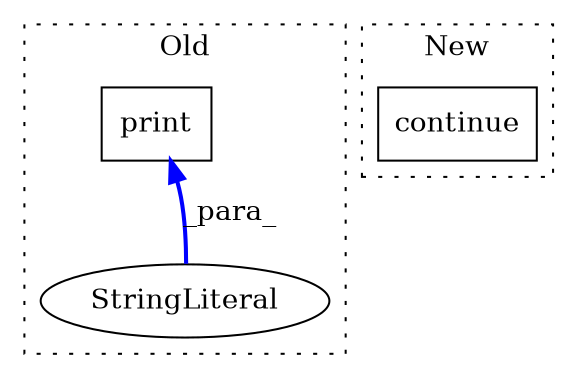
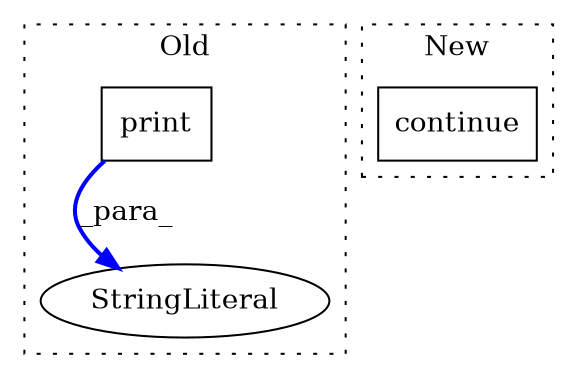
(184, 222) -> (75, 208)
